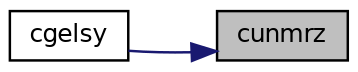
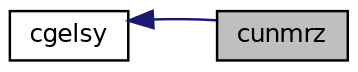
(160, 52) -> (185, 19)
